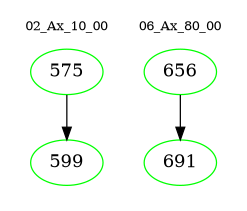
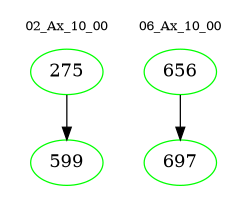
(180, 27) -> (180, 27)
(67, 72) -> (67, 72)
(180, 163) -> (180, 163)
